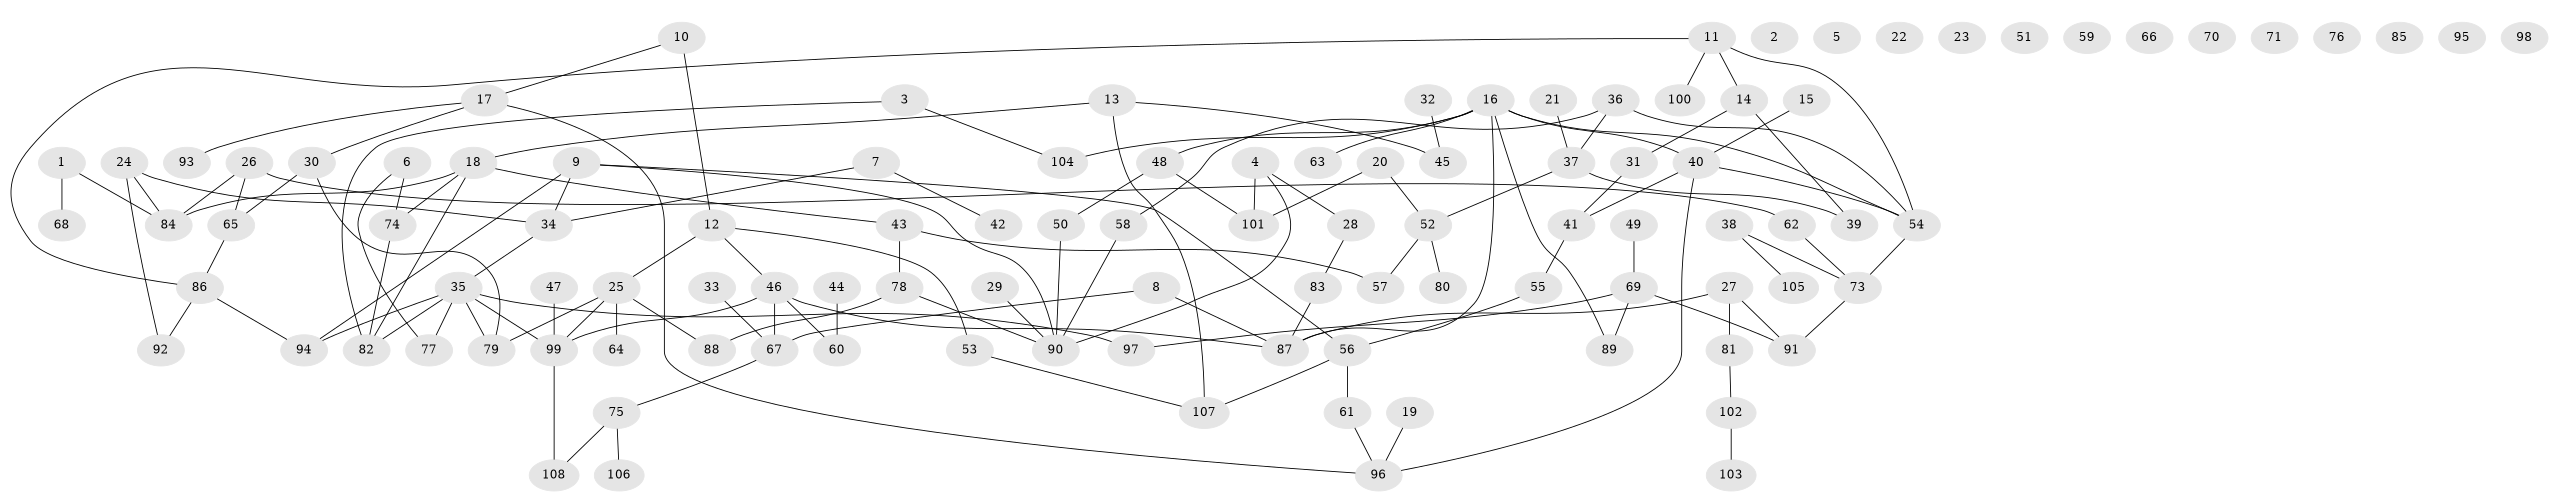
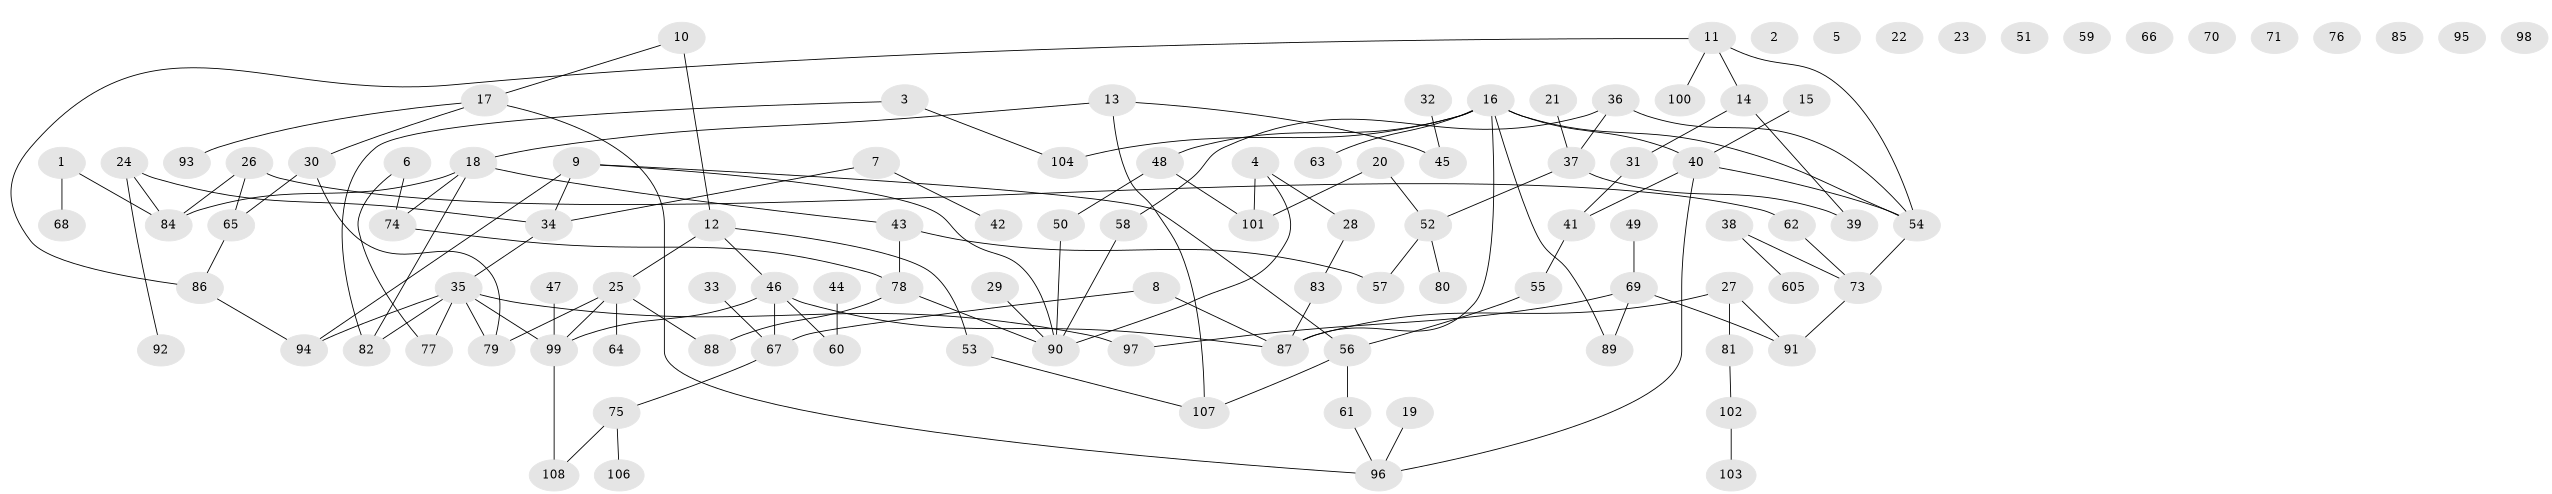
(1794, 288) -> (1794, 288)
(379, 292) -> (650, 247)
(180, 319) -> none
